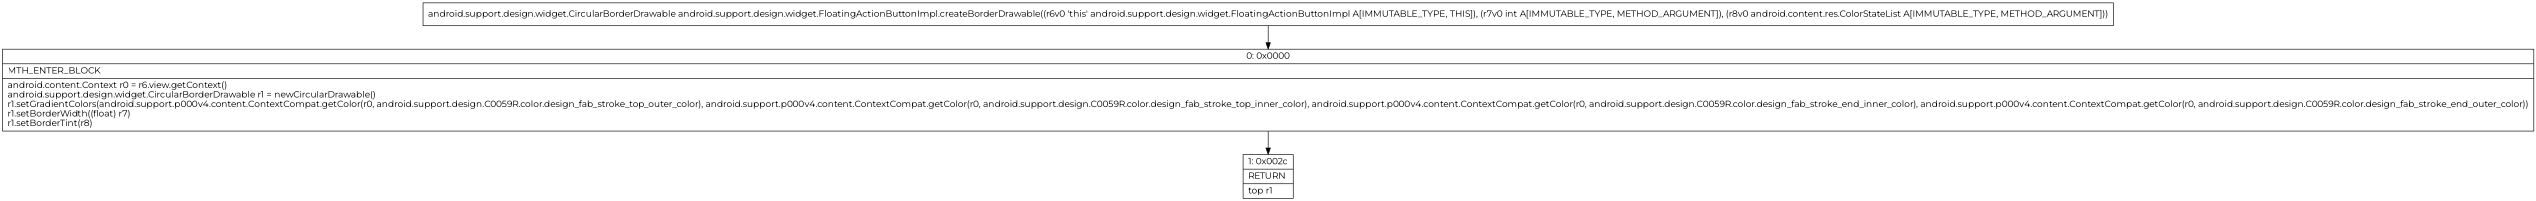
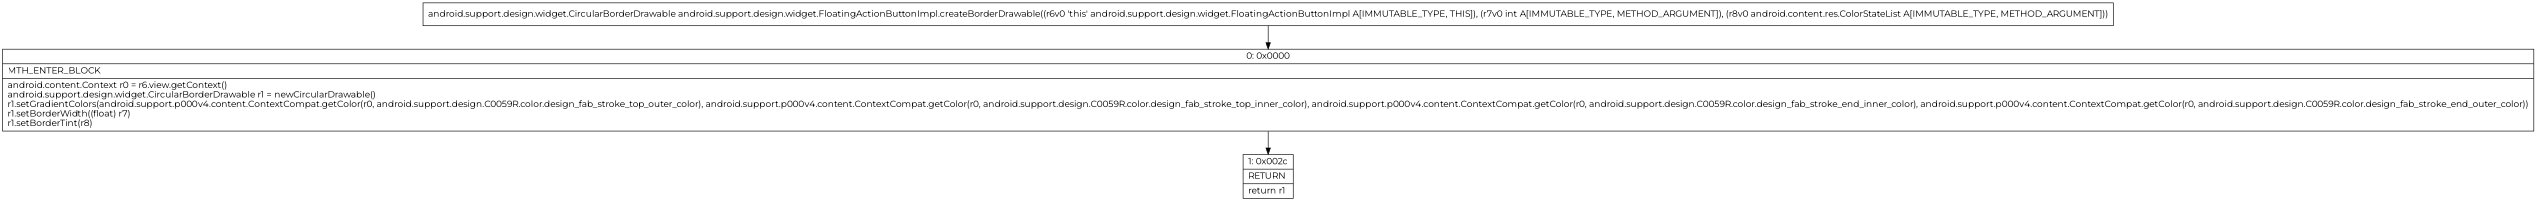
(1261, 191) -> (1267, 191)
